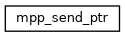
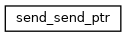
(62, 19) -> (63, 19)
